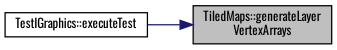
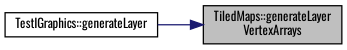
(76, 25) -> (81, 25)
